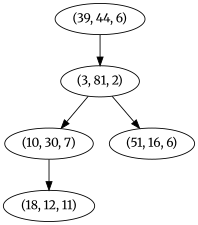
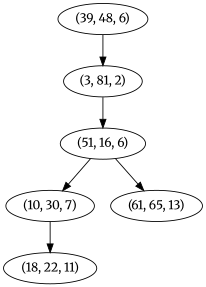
(100, 19) -> (103, 19)
(78, 109) -> (79, 171)
(49, 206) -> (50, 268)
none -> (157, 206)
